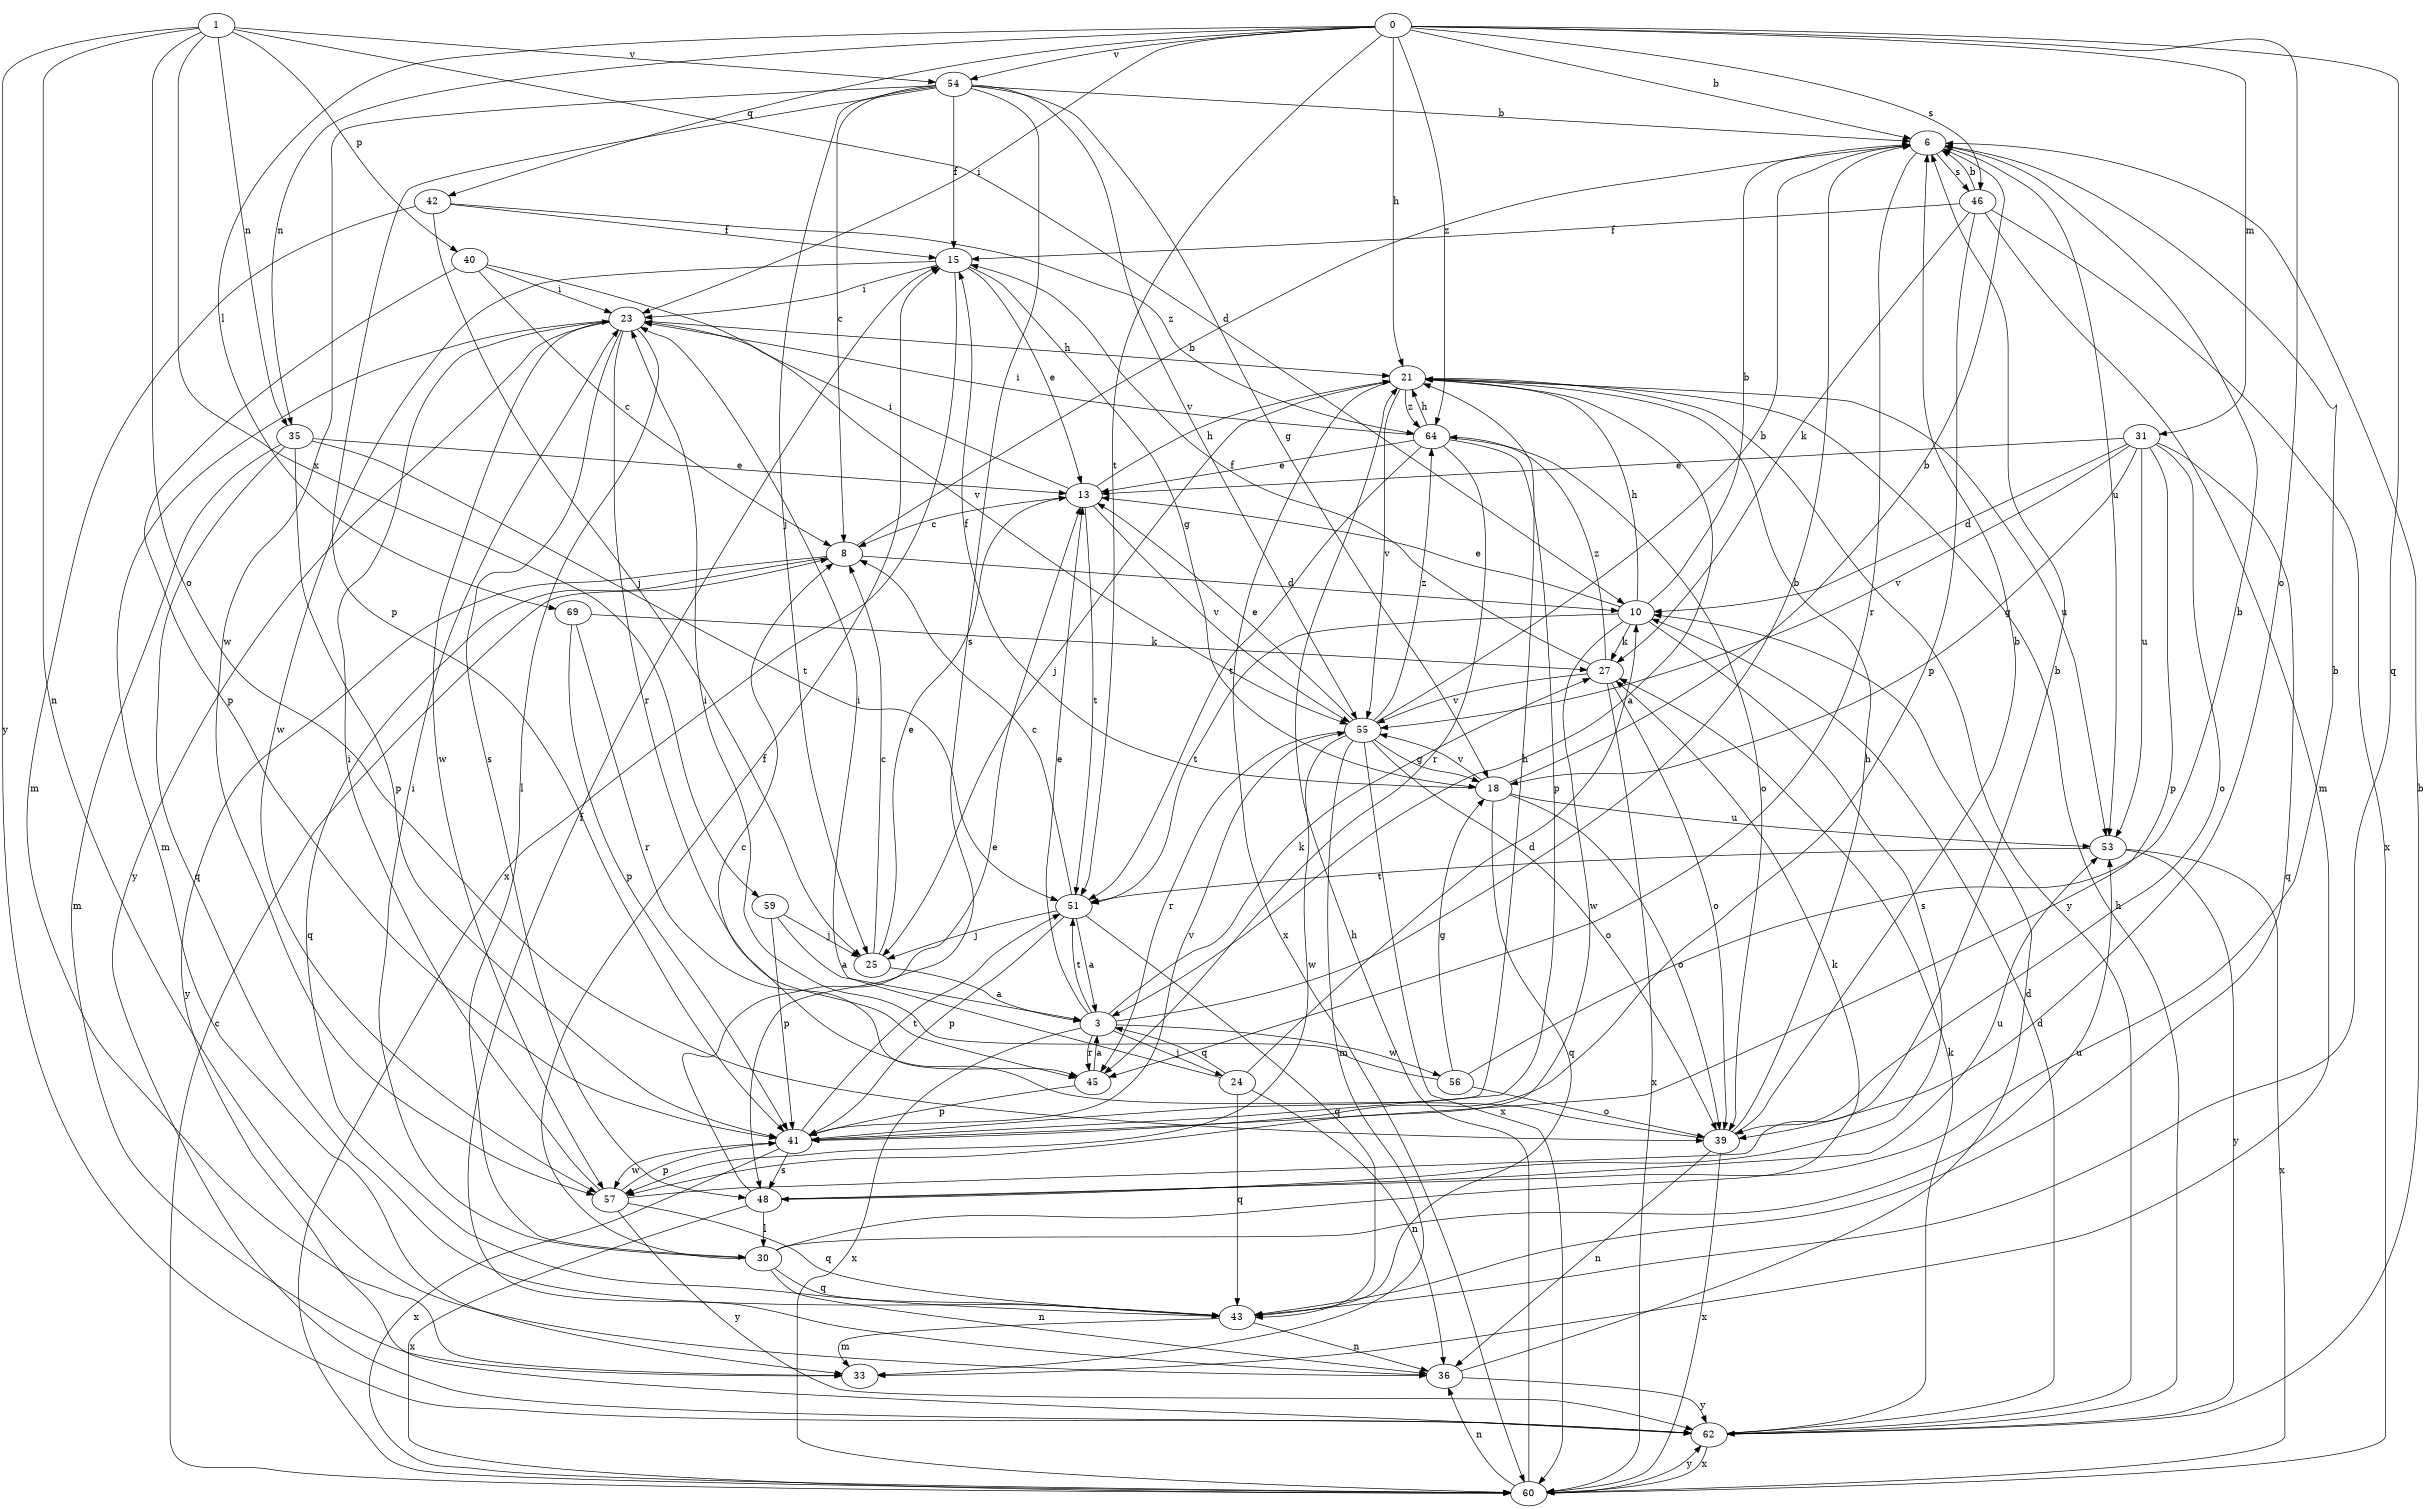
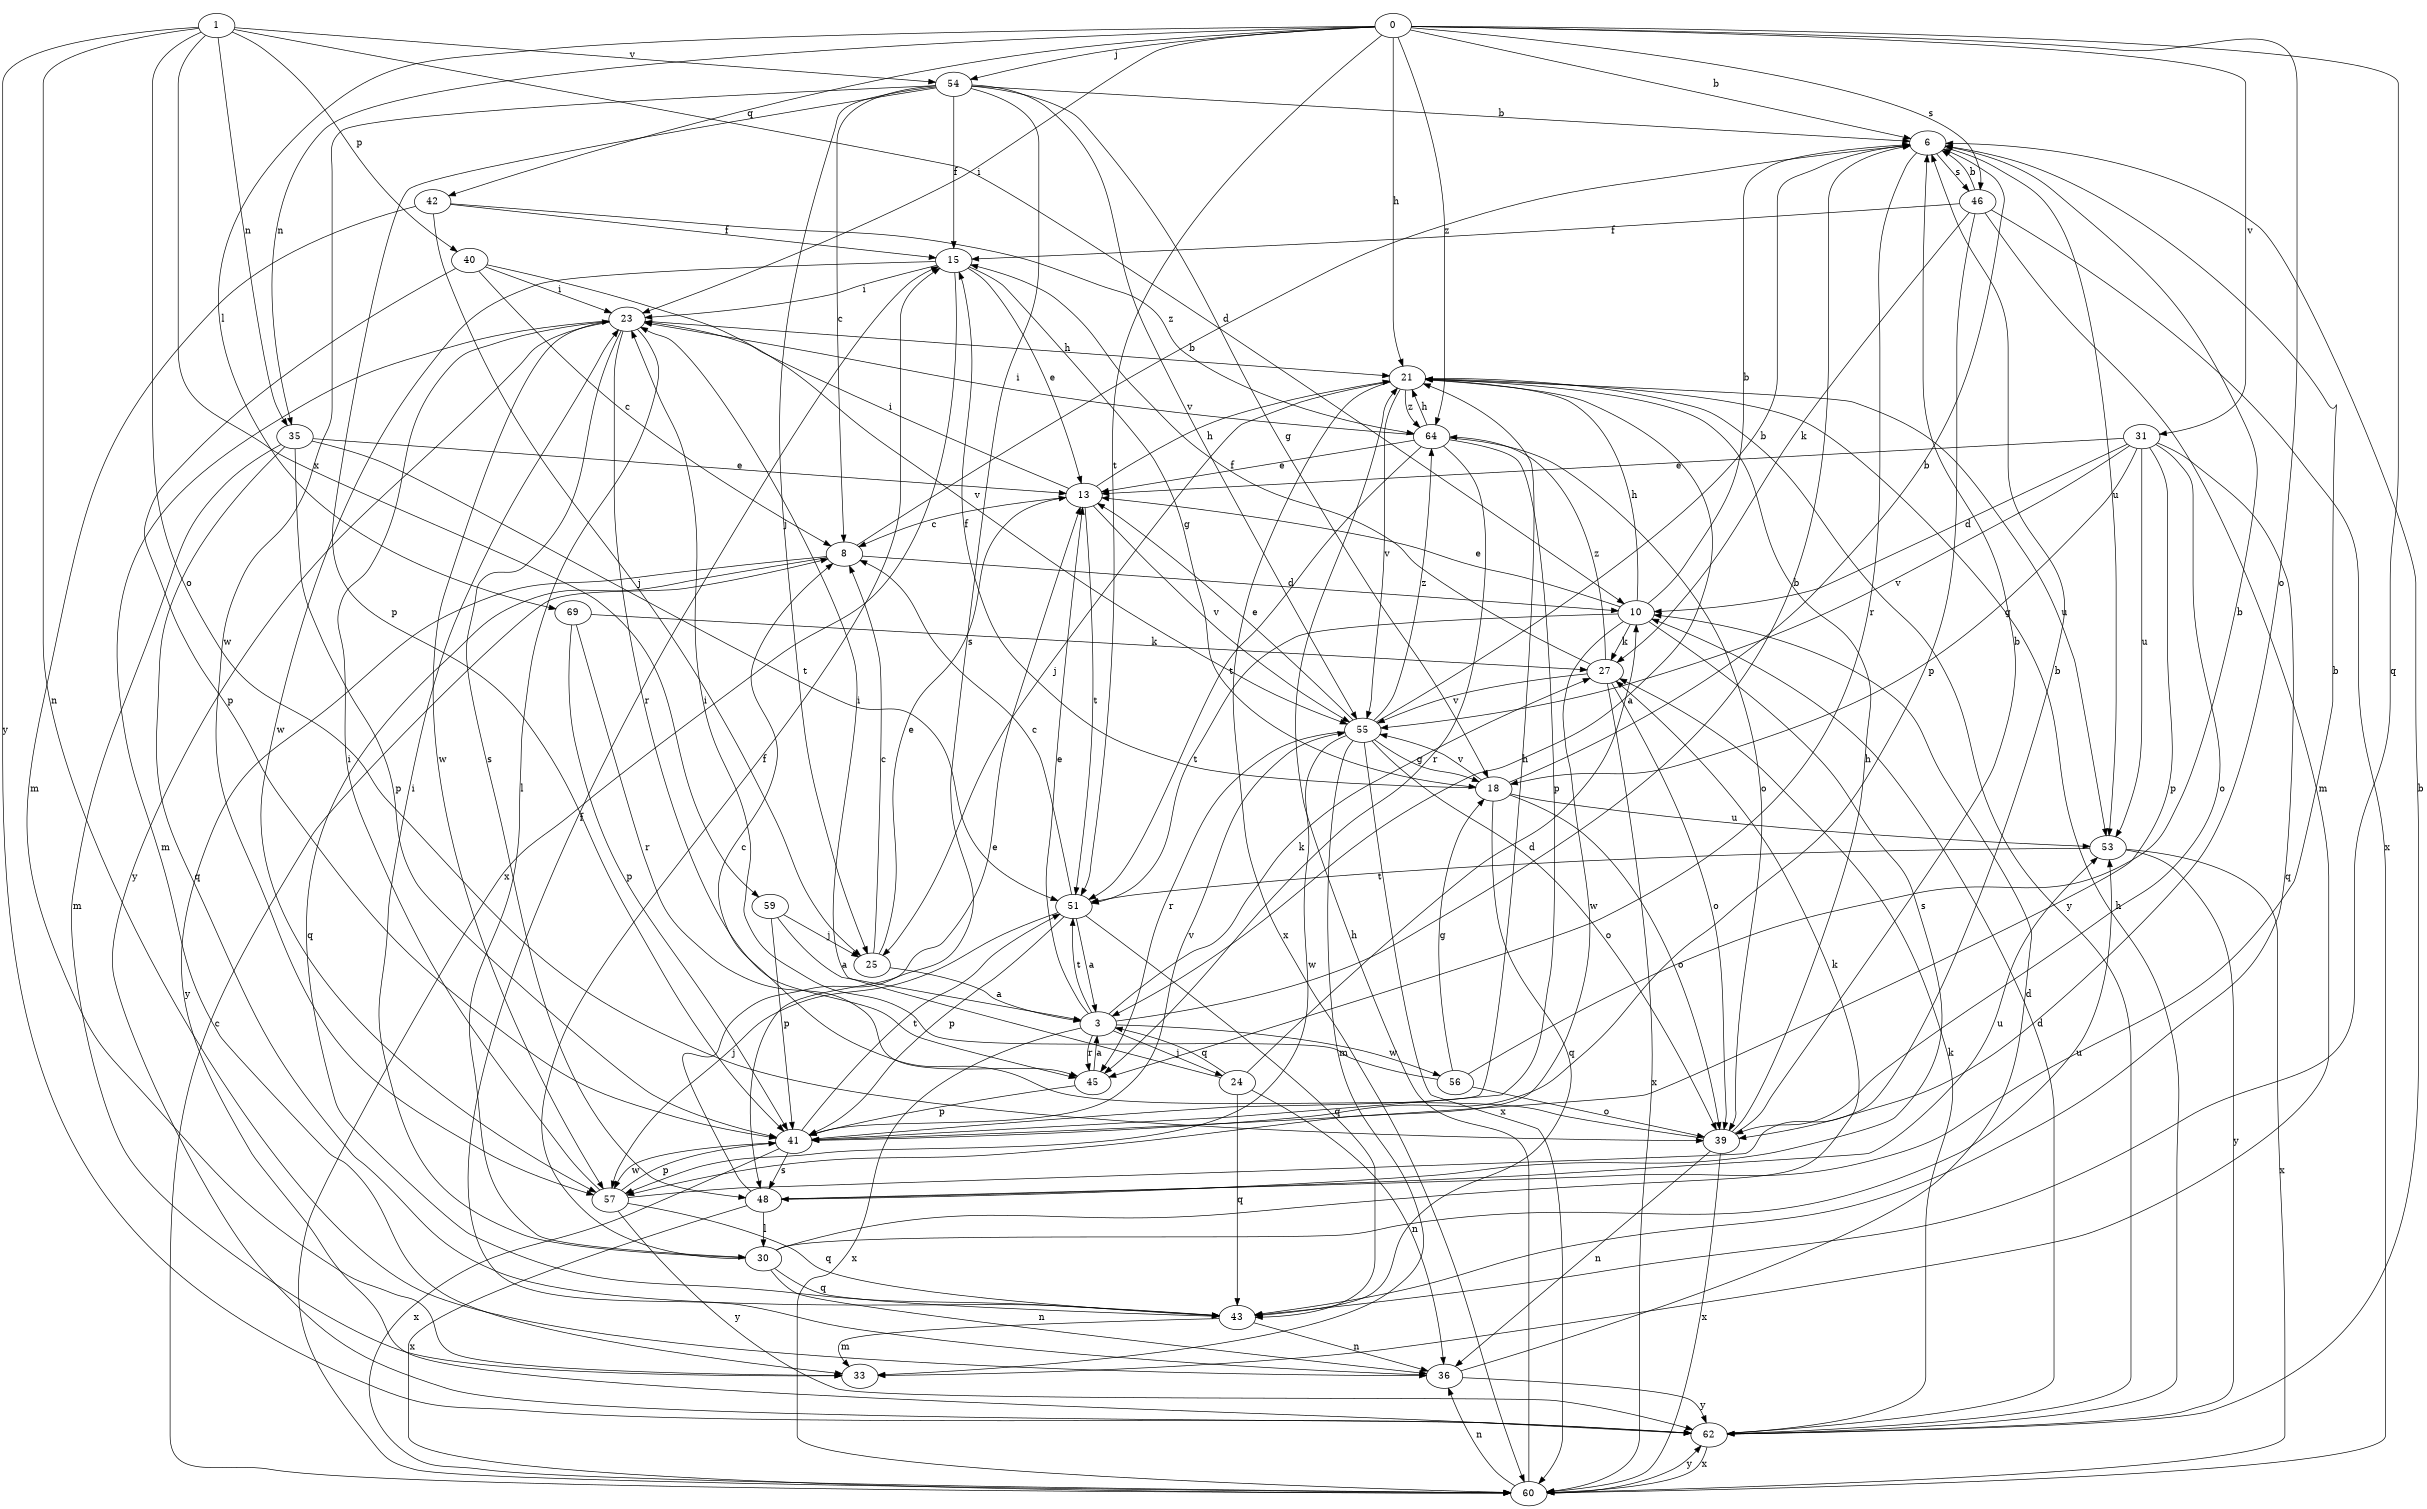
(1117, 55) -> (1117, 55)
(2250, 231) -> (2250, 231)
(975, 931) -> (769, 1017)
